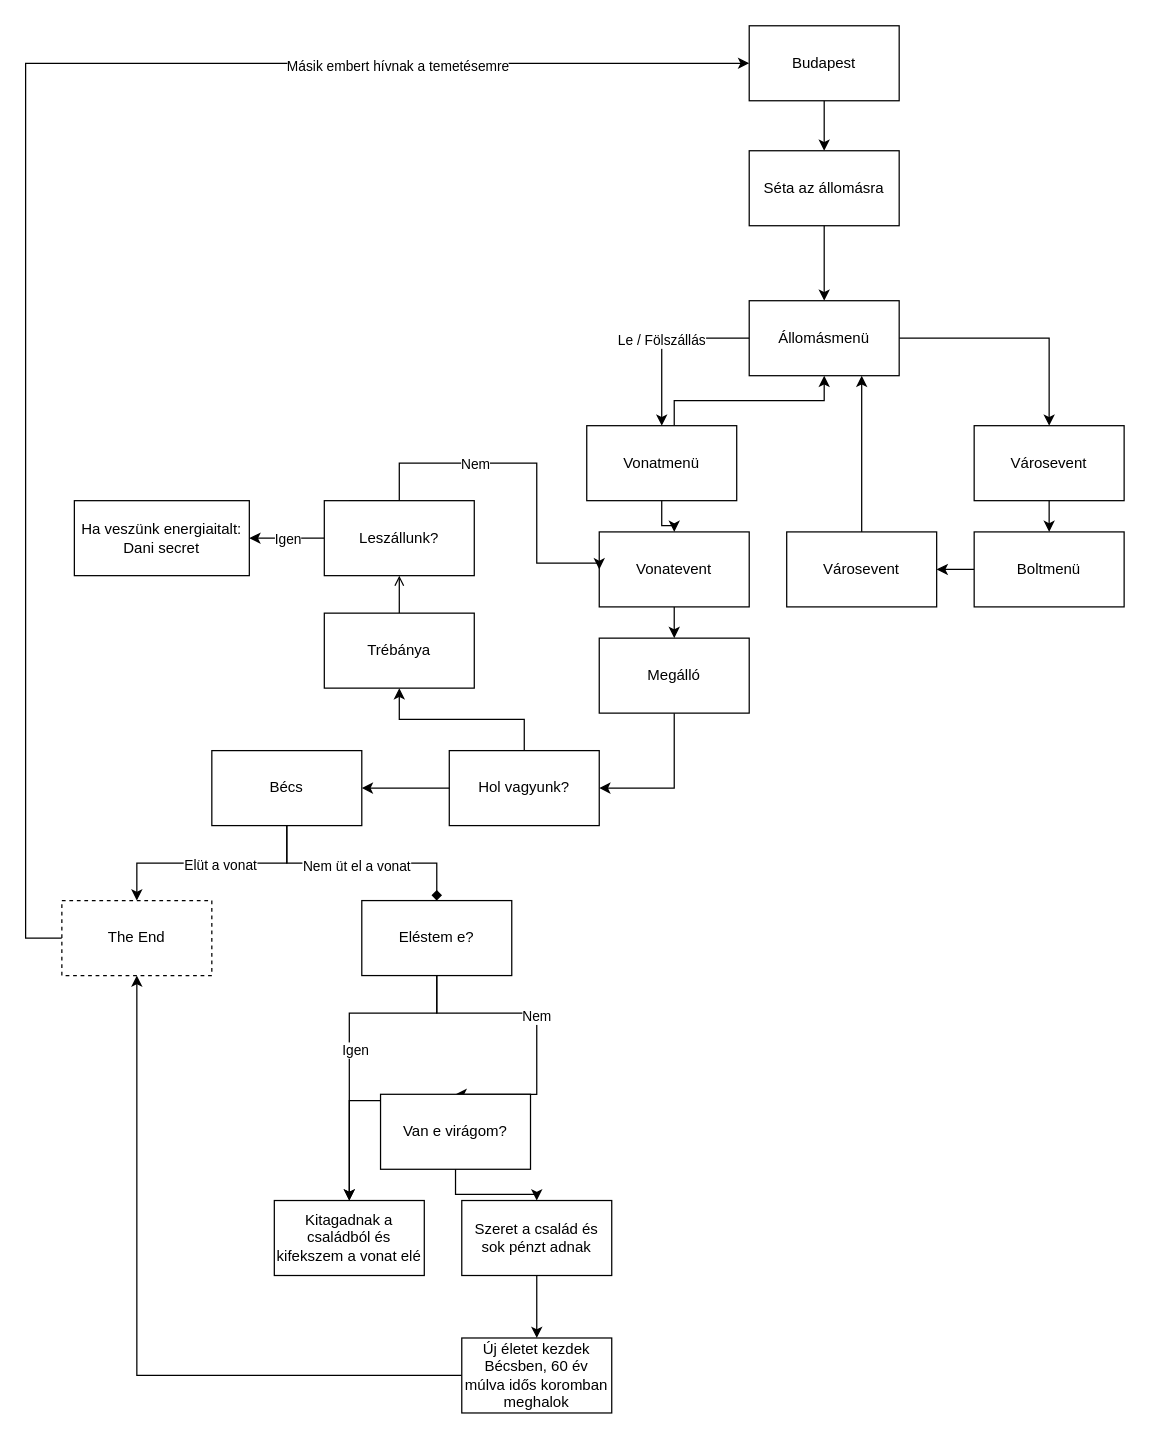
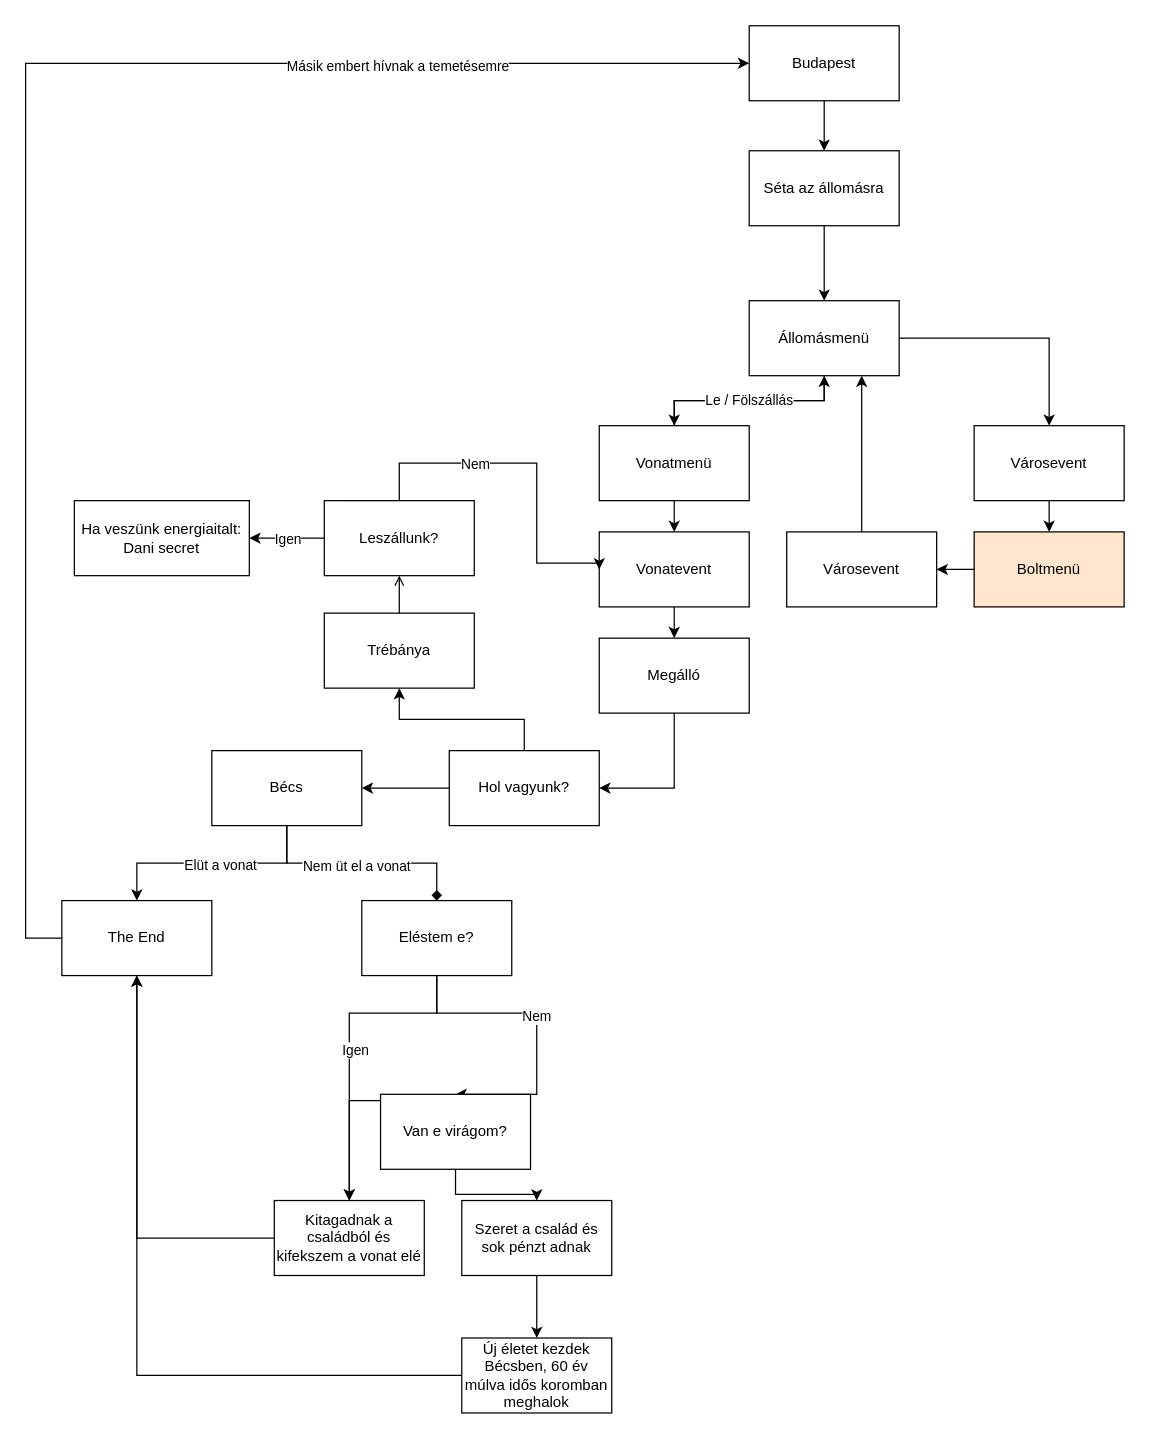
(662, 463) -> (674, 463)
(1049, 569) -> (1049, 569)
(137, 938) -> (137, 938)
none -> (206, 1238)
